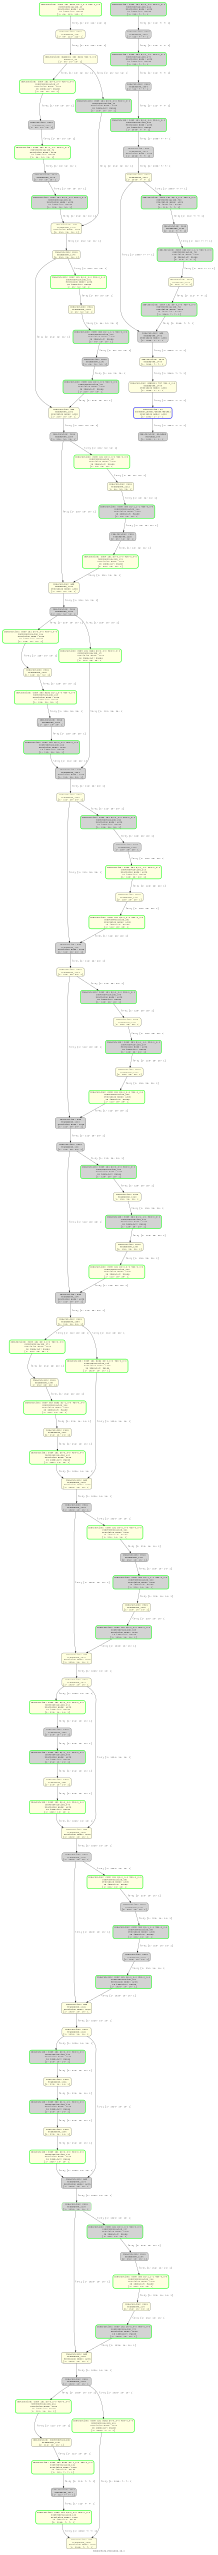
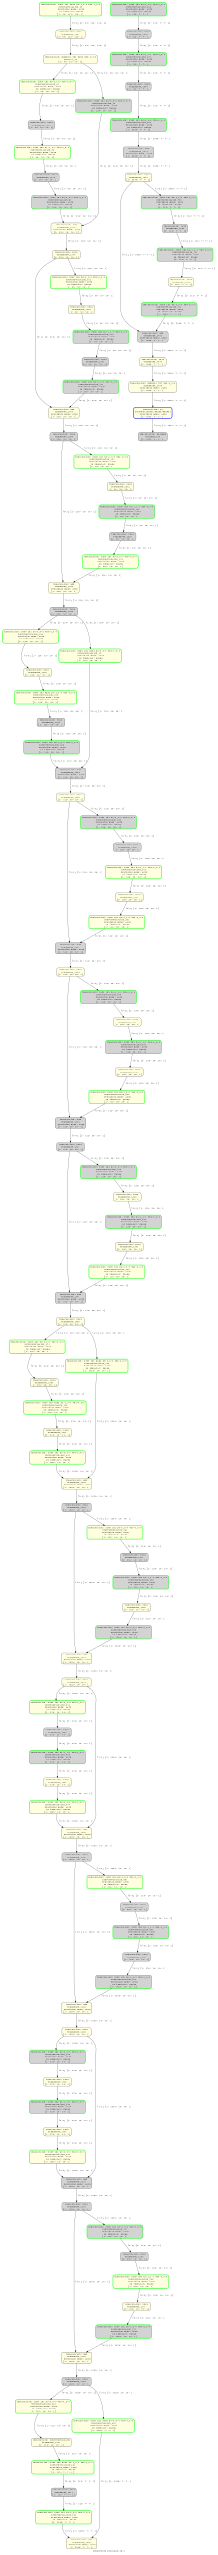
(77, 2207) -> (77, 2207)
